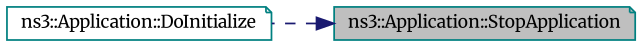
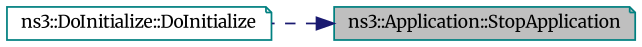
(139, 23) -> (139, 23)
